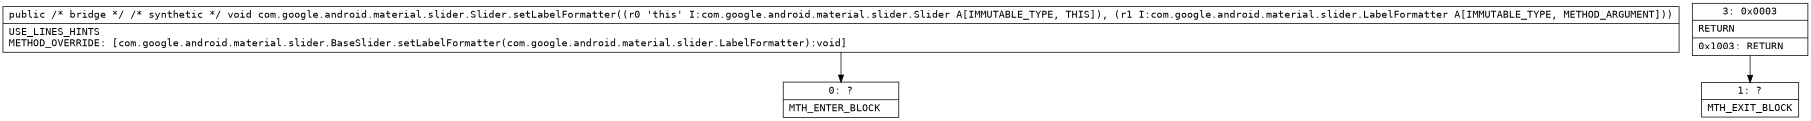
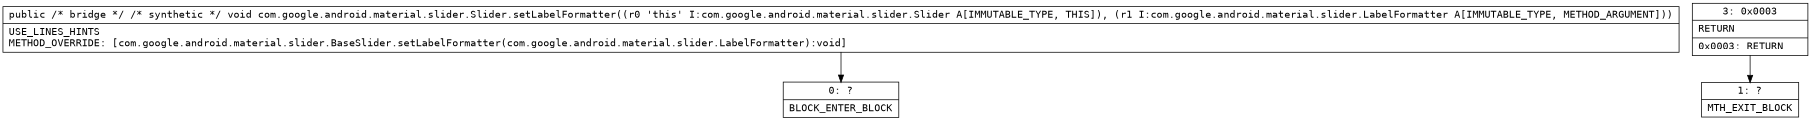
(1750, 46) -> (1750, 46)
(835, 108) -> (841, 108)
